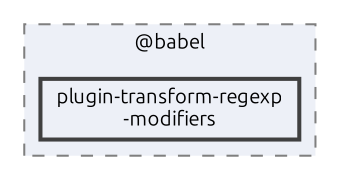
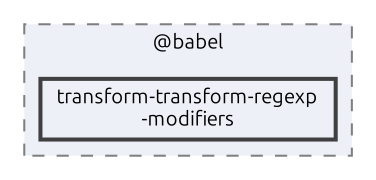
(170, 109) -> (188, 109)
